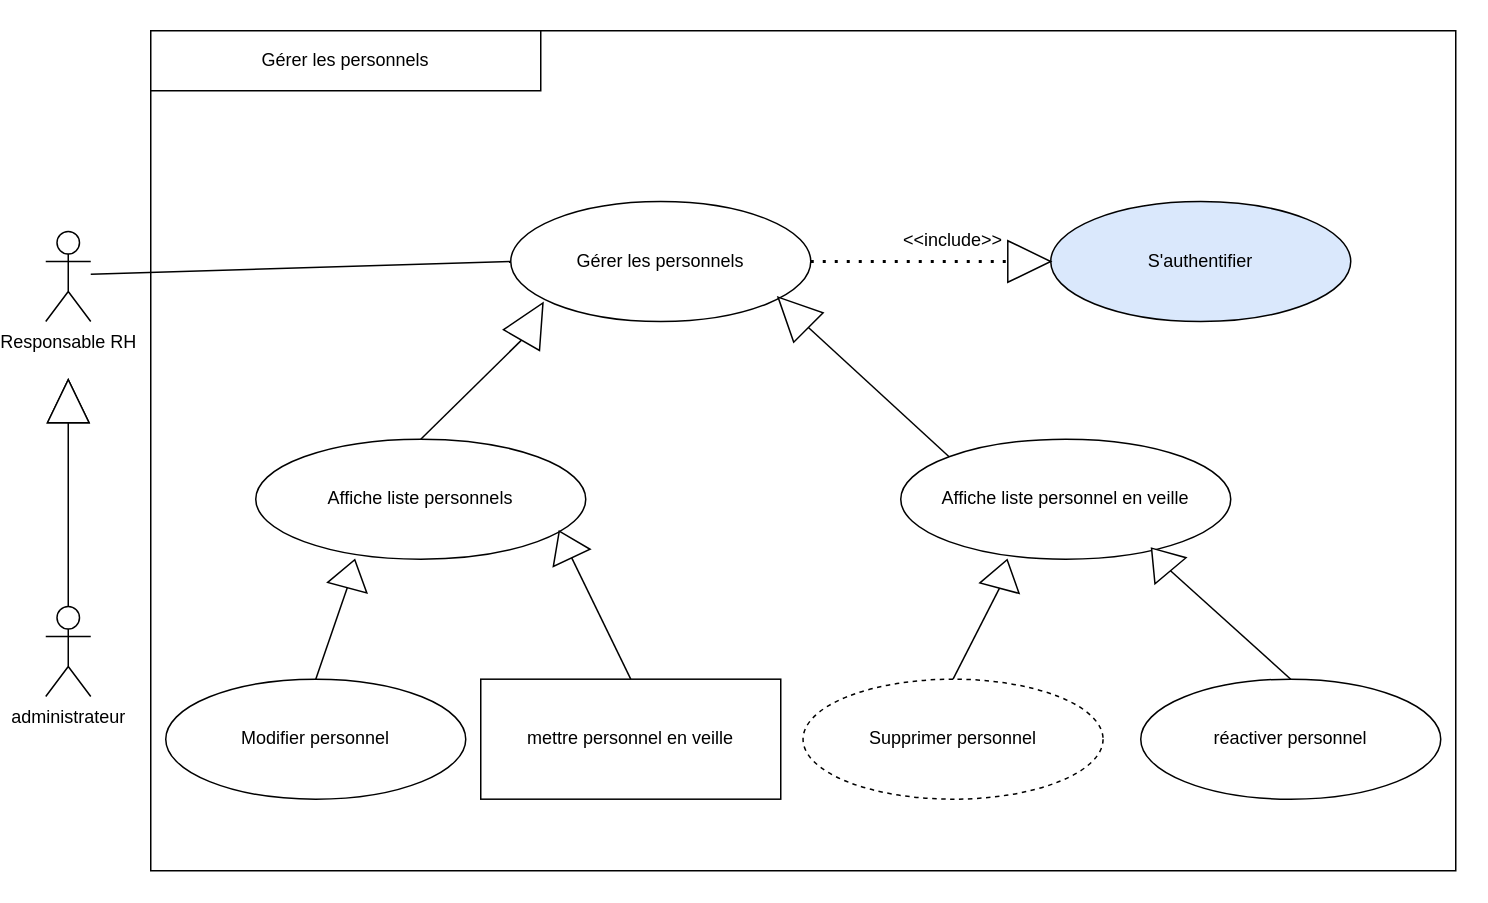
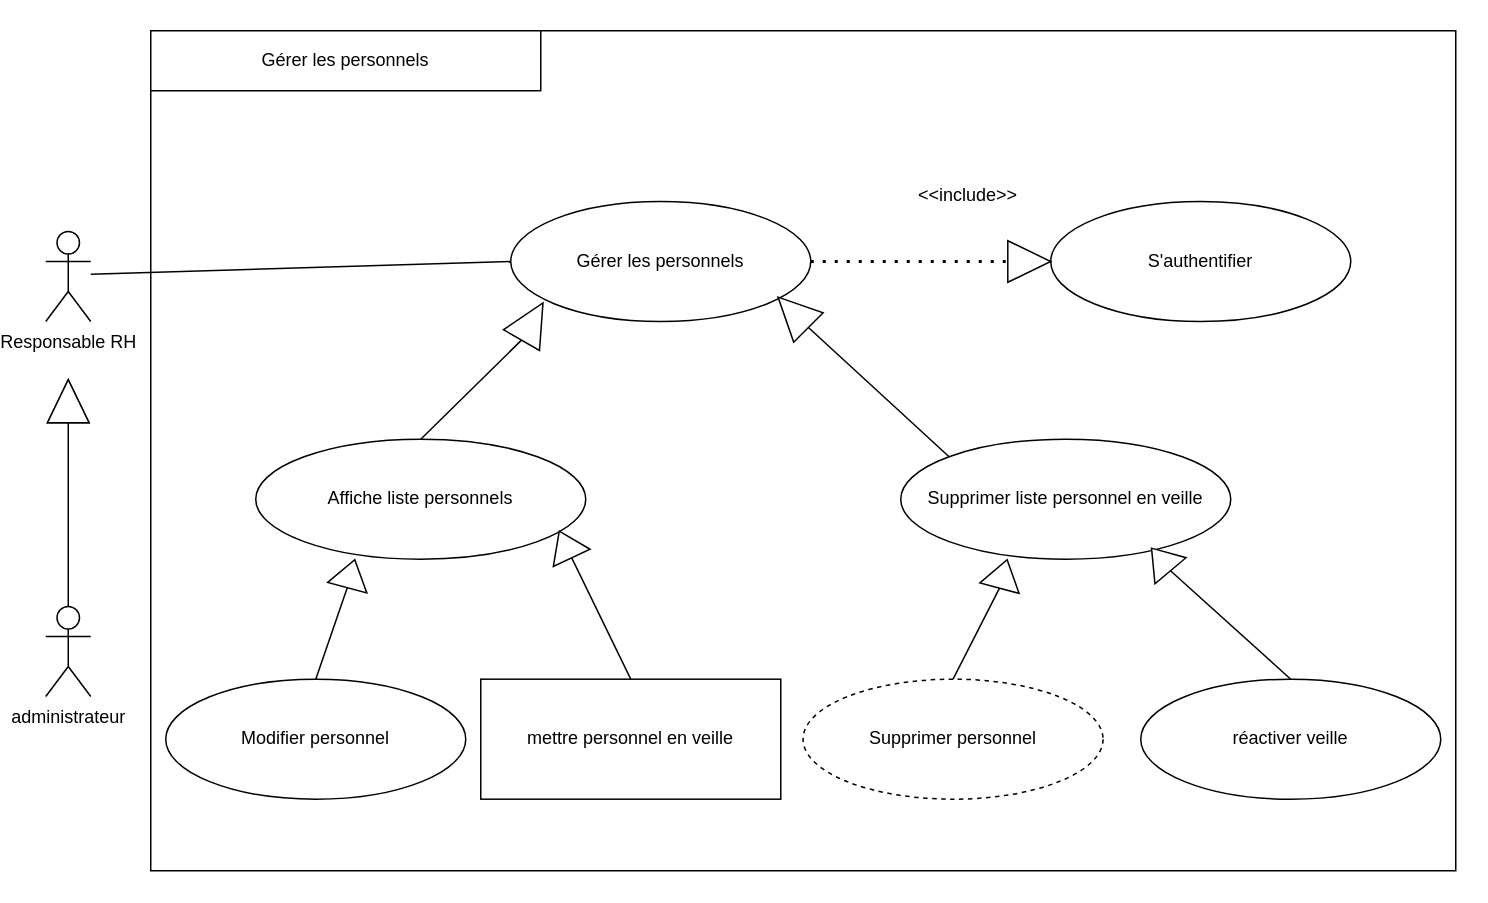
(953, 241) -> (968, 196)
(1201, 262) -> (1201, 262)
(1066, 499) -> (1066, 499)
(1291, 739) -> (1291, 739)
